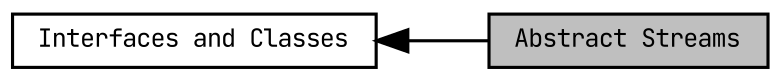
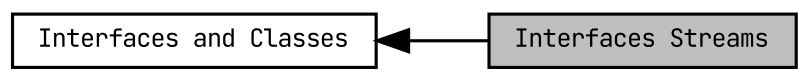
(629, 41) -> (643, 41)
